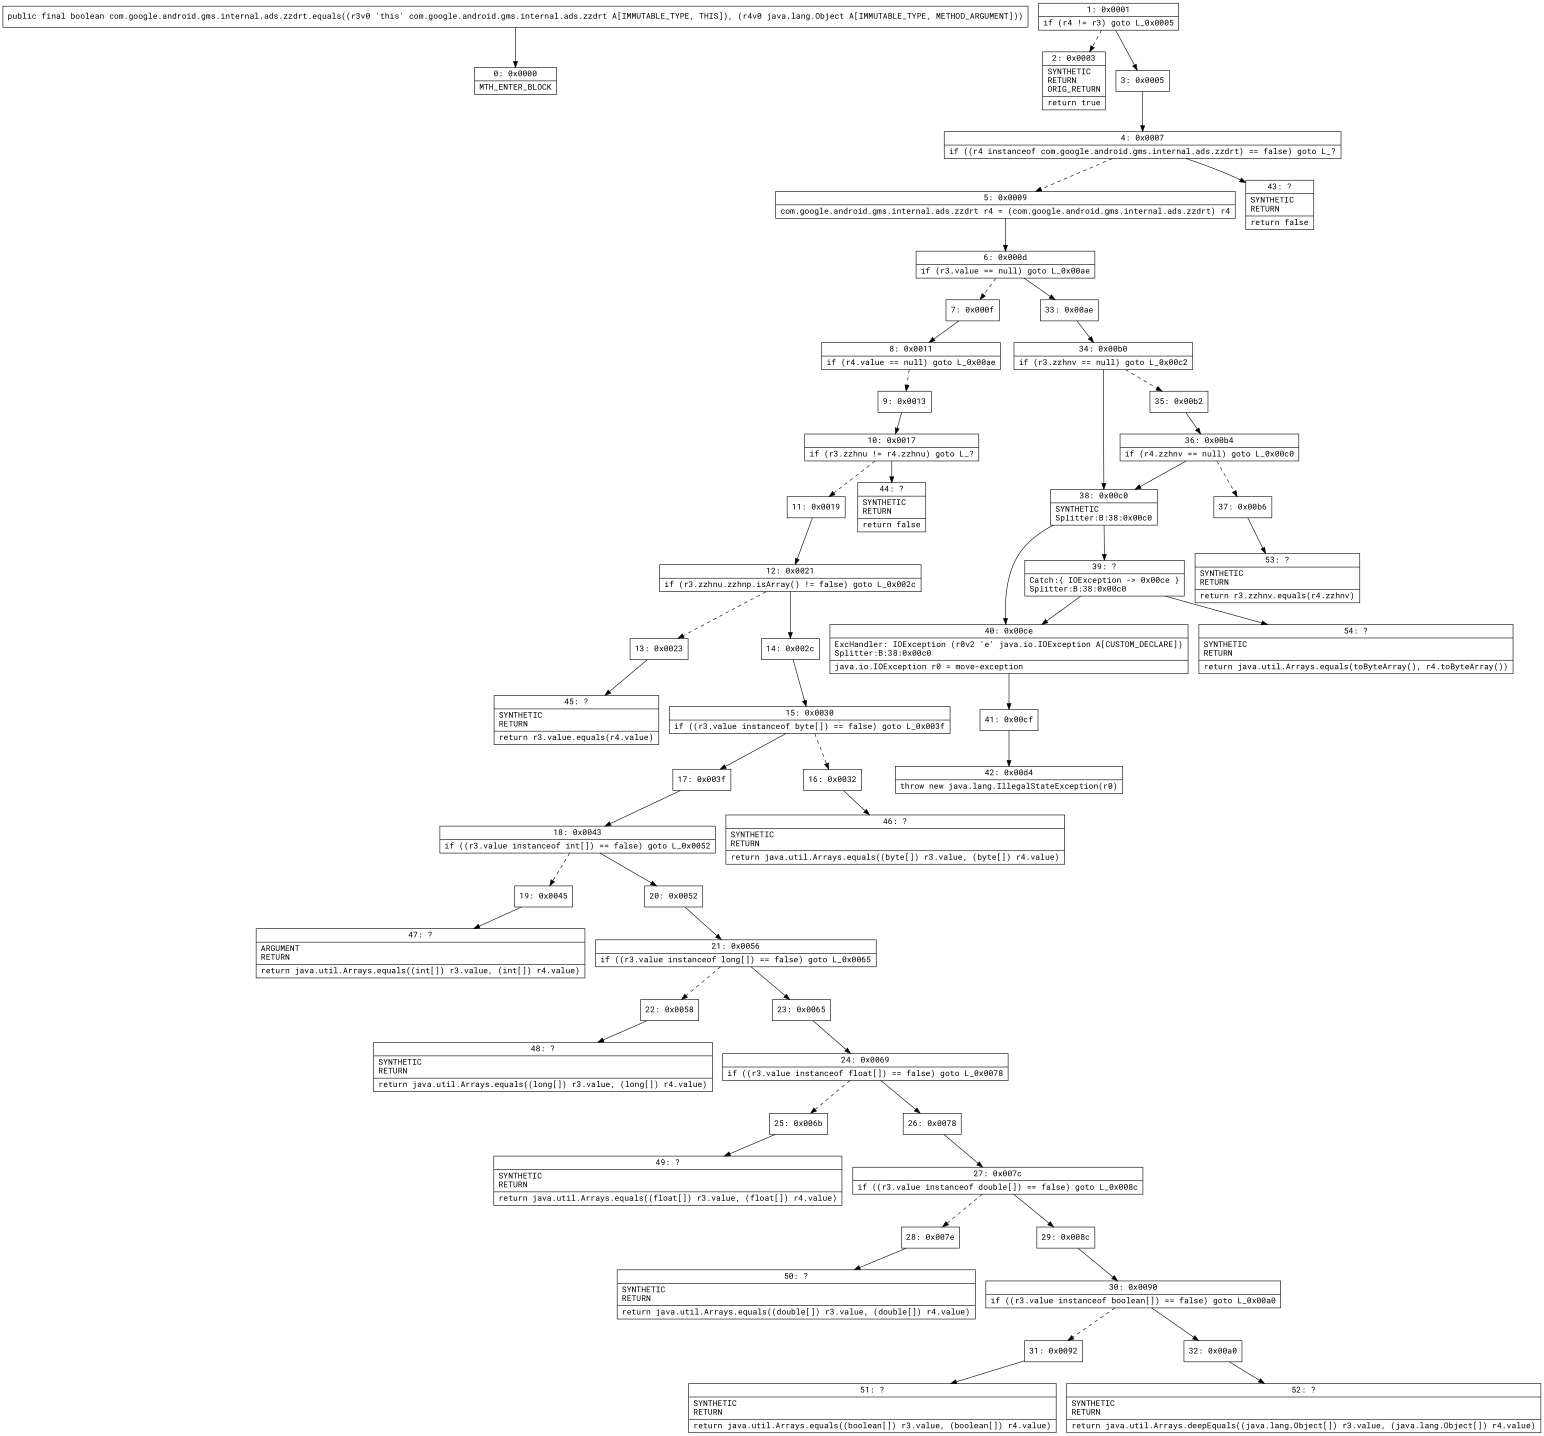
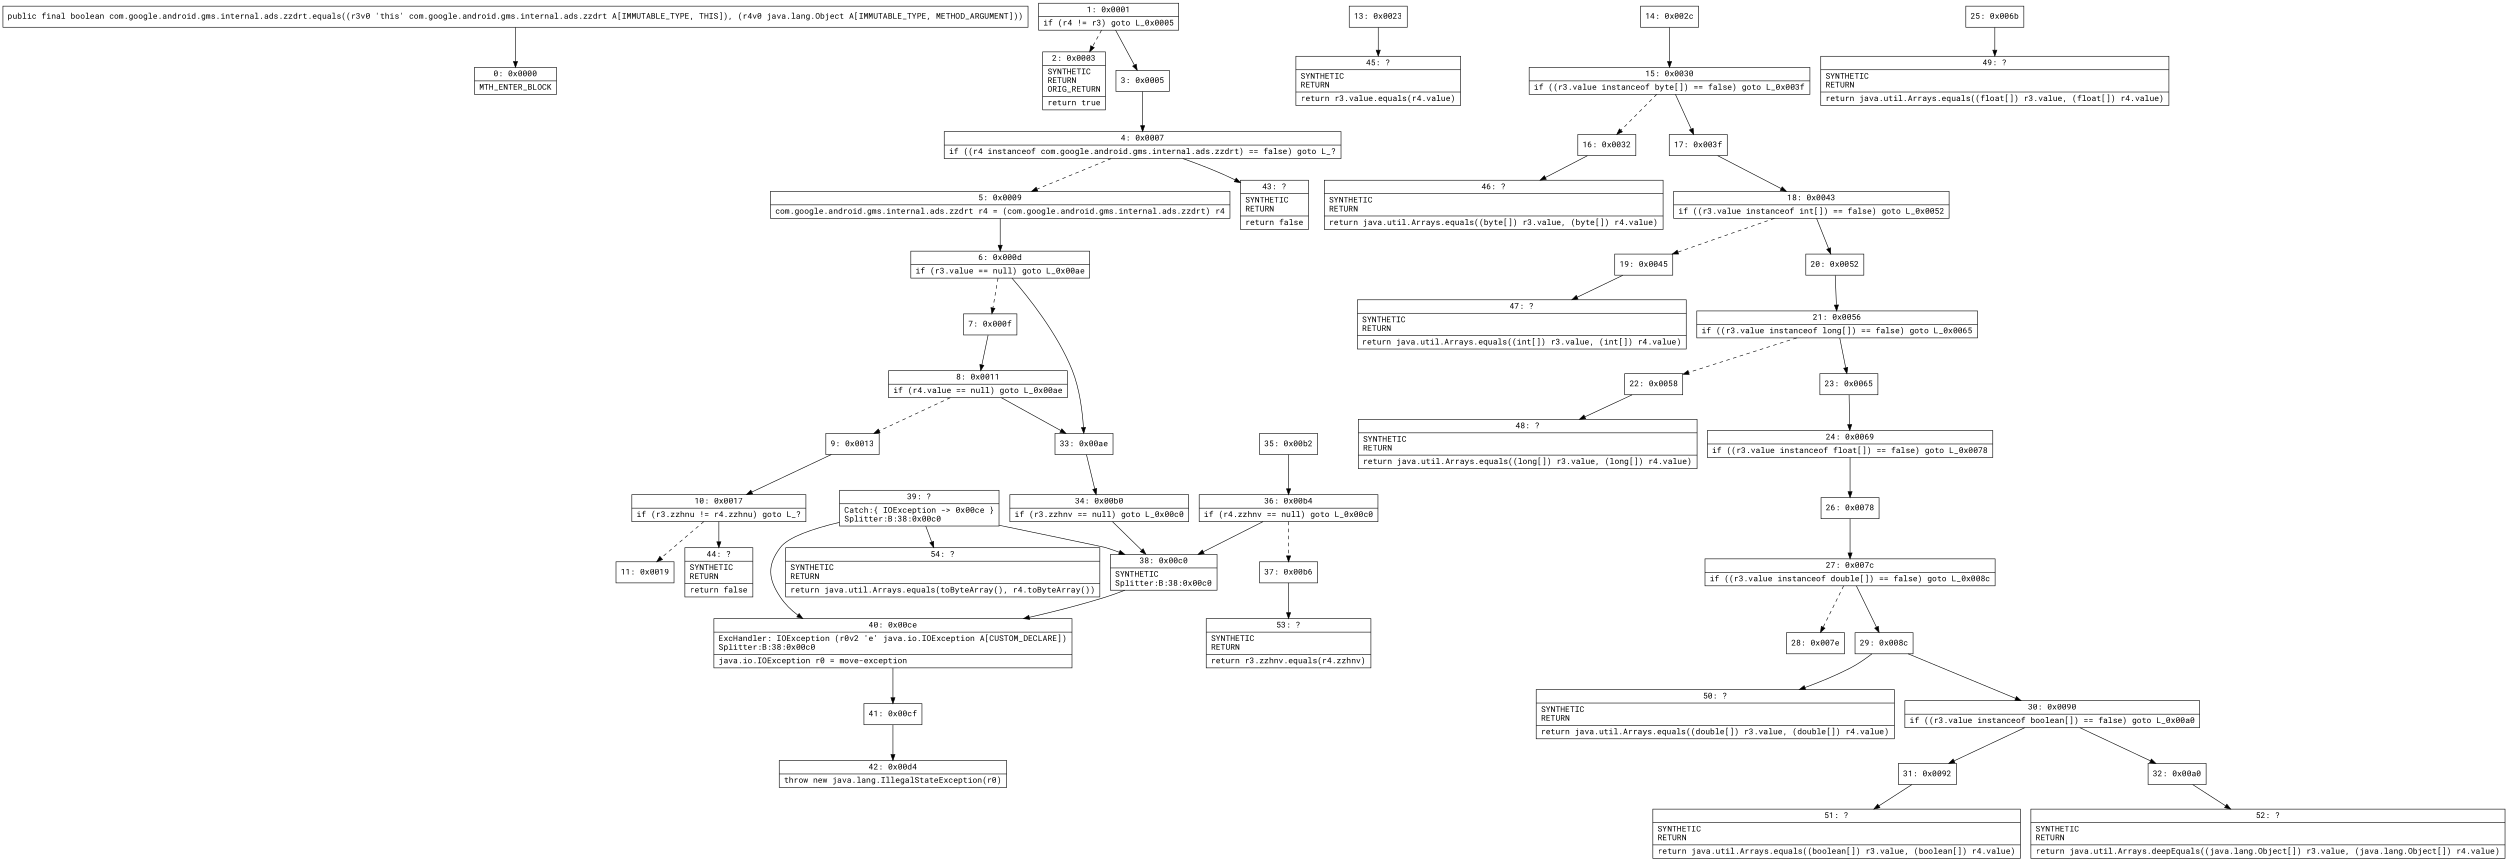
(1103, 363) -> (1099, 515)
(1141, 379) -> none
none -> (1031, 414)
(1104, 540) -> (1059, 538)
(790, 578) -> none
(280, 949) -> (1384, 320)
(833, 1095) -> none
(883, 1258) -> (1840, 673)
(1094, 1323) -> (1989, 744)
